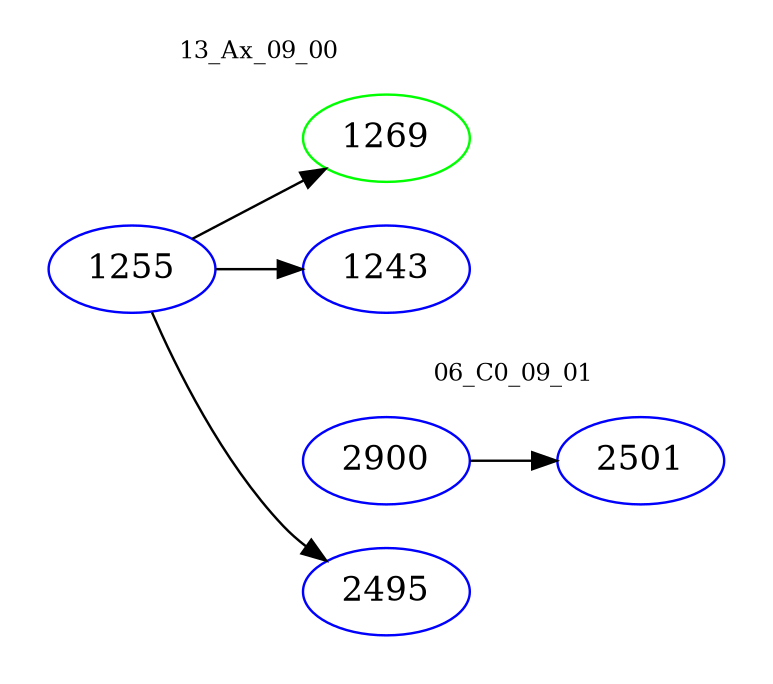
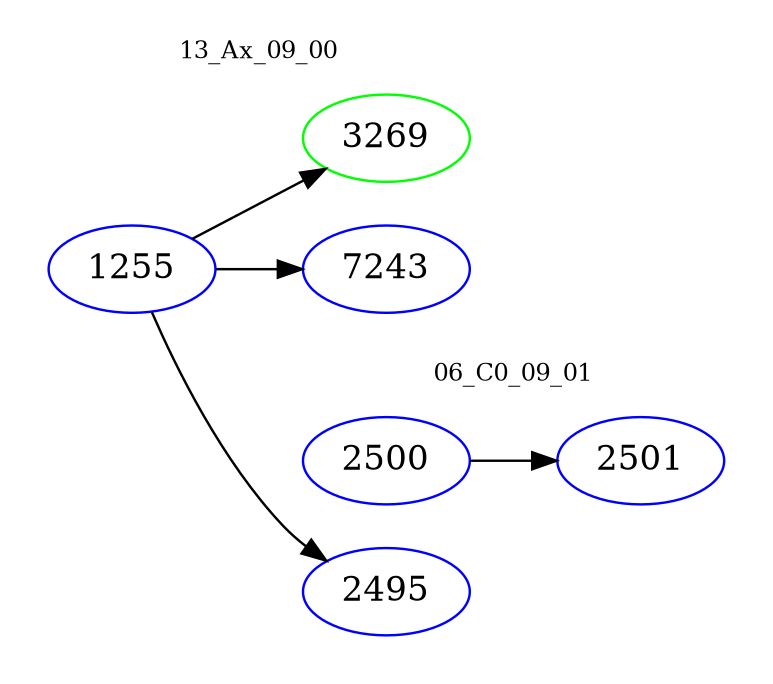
(386, 138) -> (386, 138)
(386, 269) -> (386, 269)
(386, 461) -> (386, 461)
